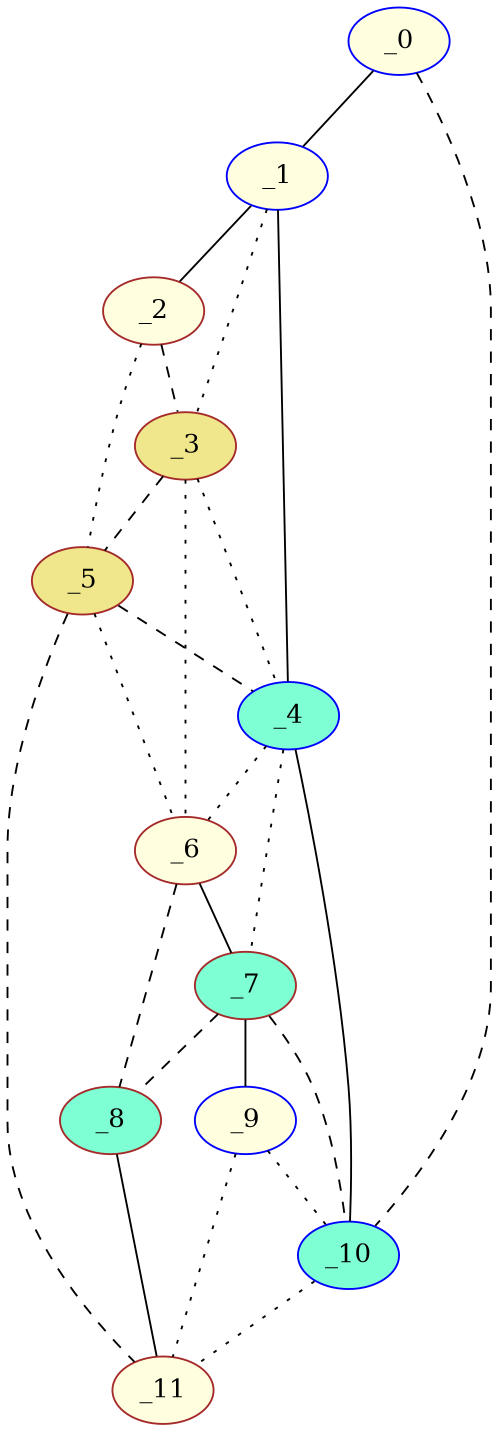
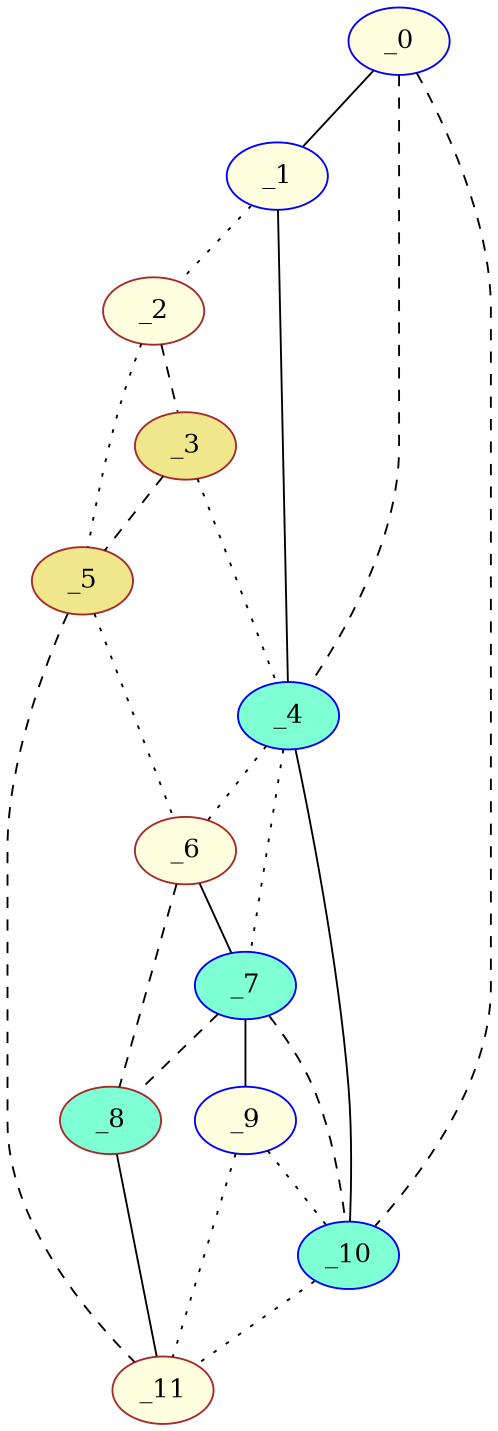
(215, 244) -> (215, 244)
(233, 311) -> none
(185, 631) -> none
(172, 640) -> (399, 390)
(245, 986) -> (245, 986)
